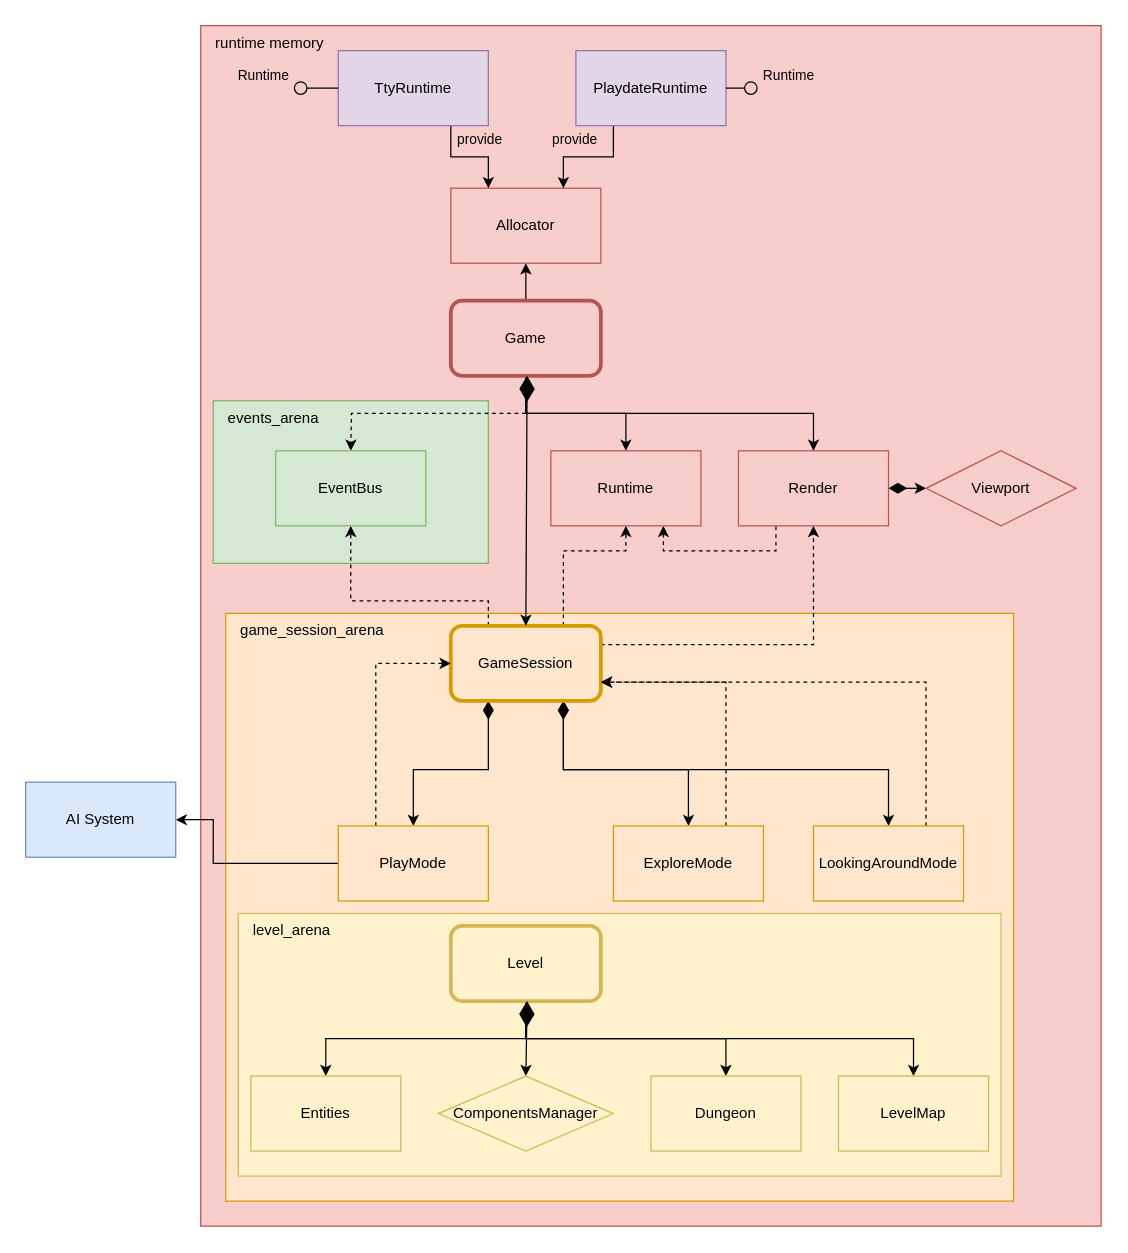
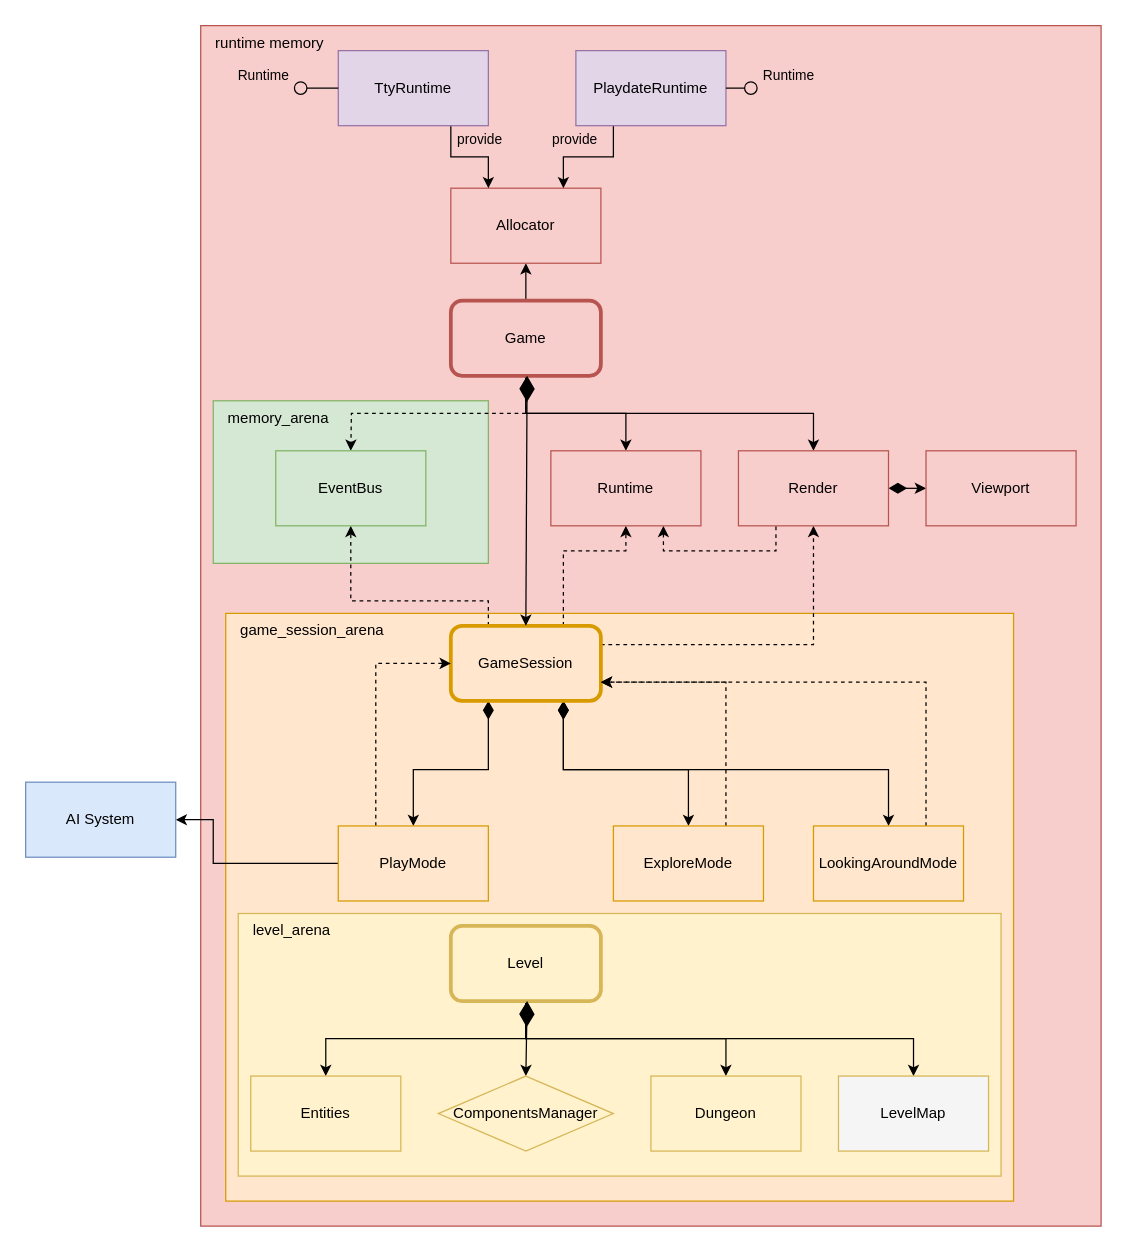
(279, 418) -> (279, 418)
(1001, 488) -> (1001, 488)
(913, 1113) -> (913, 1113)
